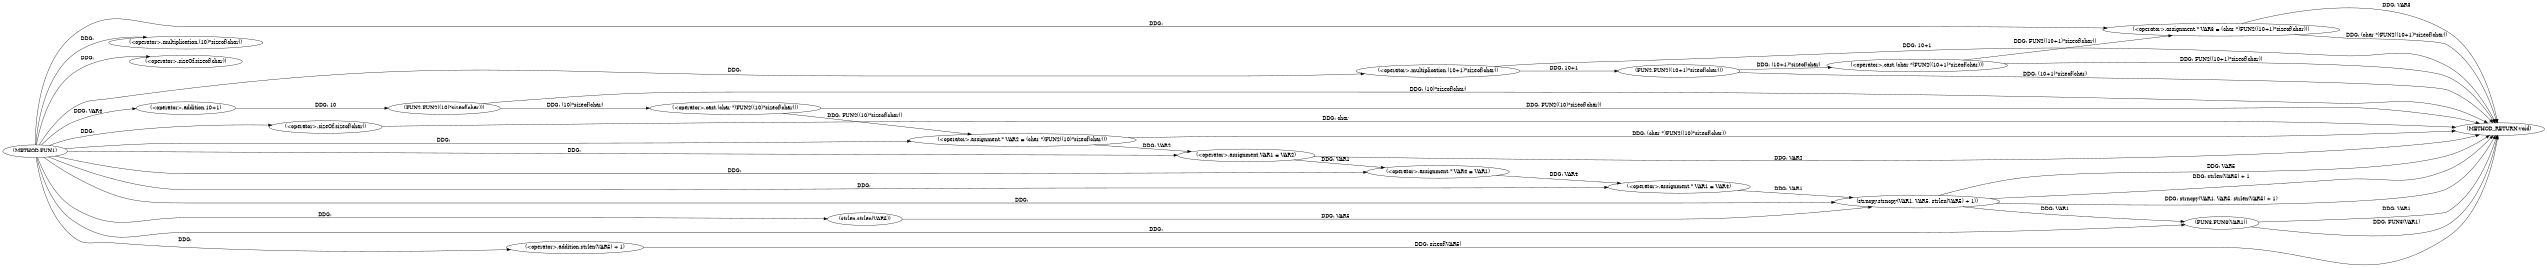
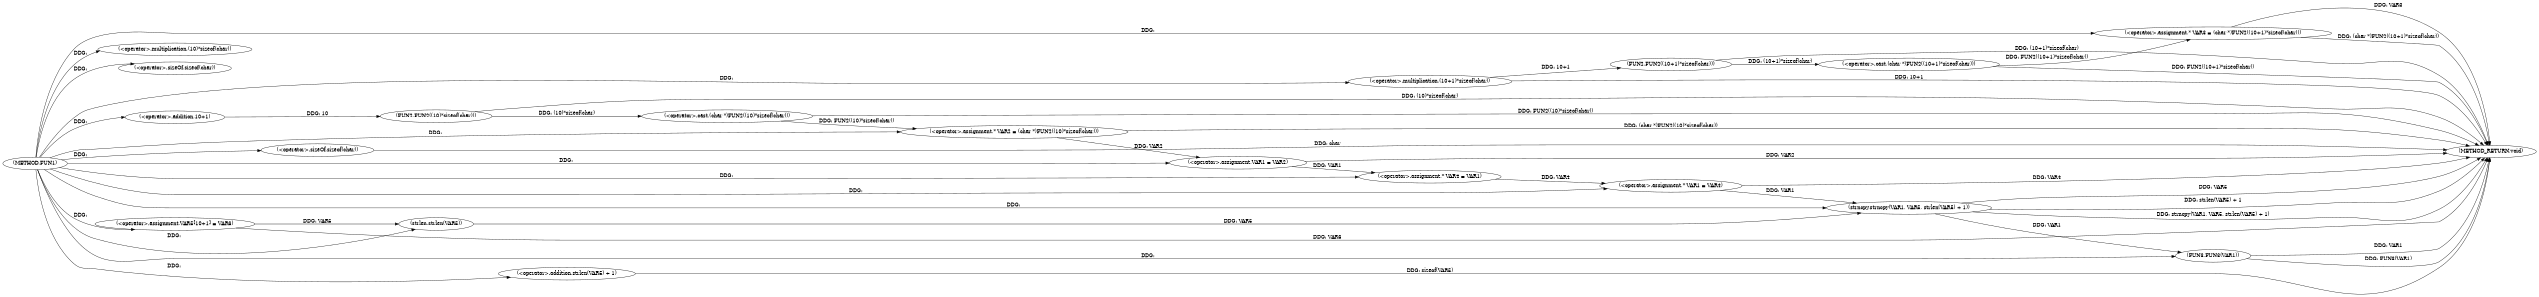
(88, 111) -> (81, 122)
none -> (2105, 180)
none -> (175, 224)
